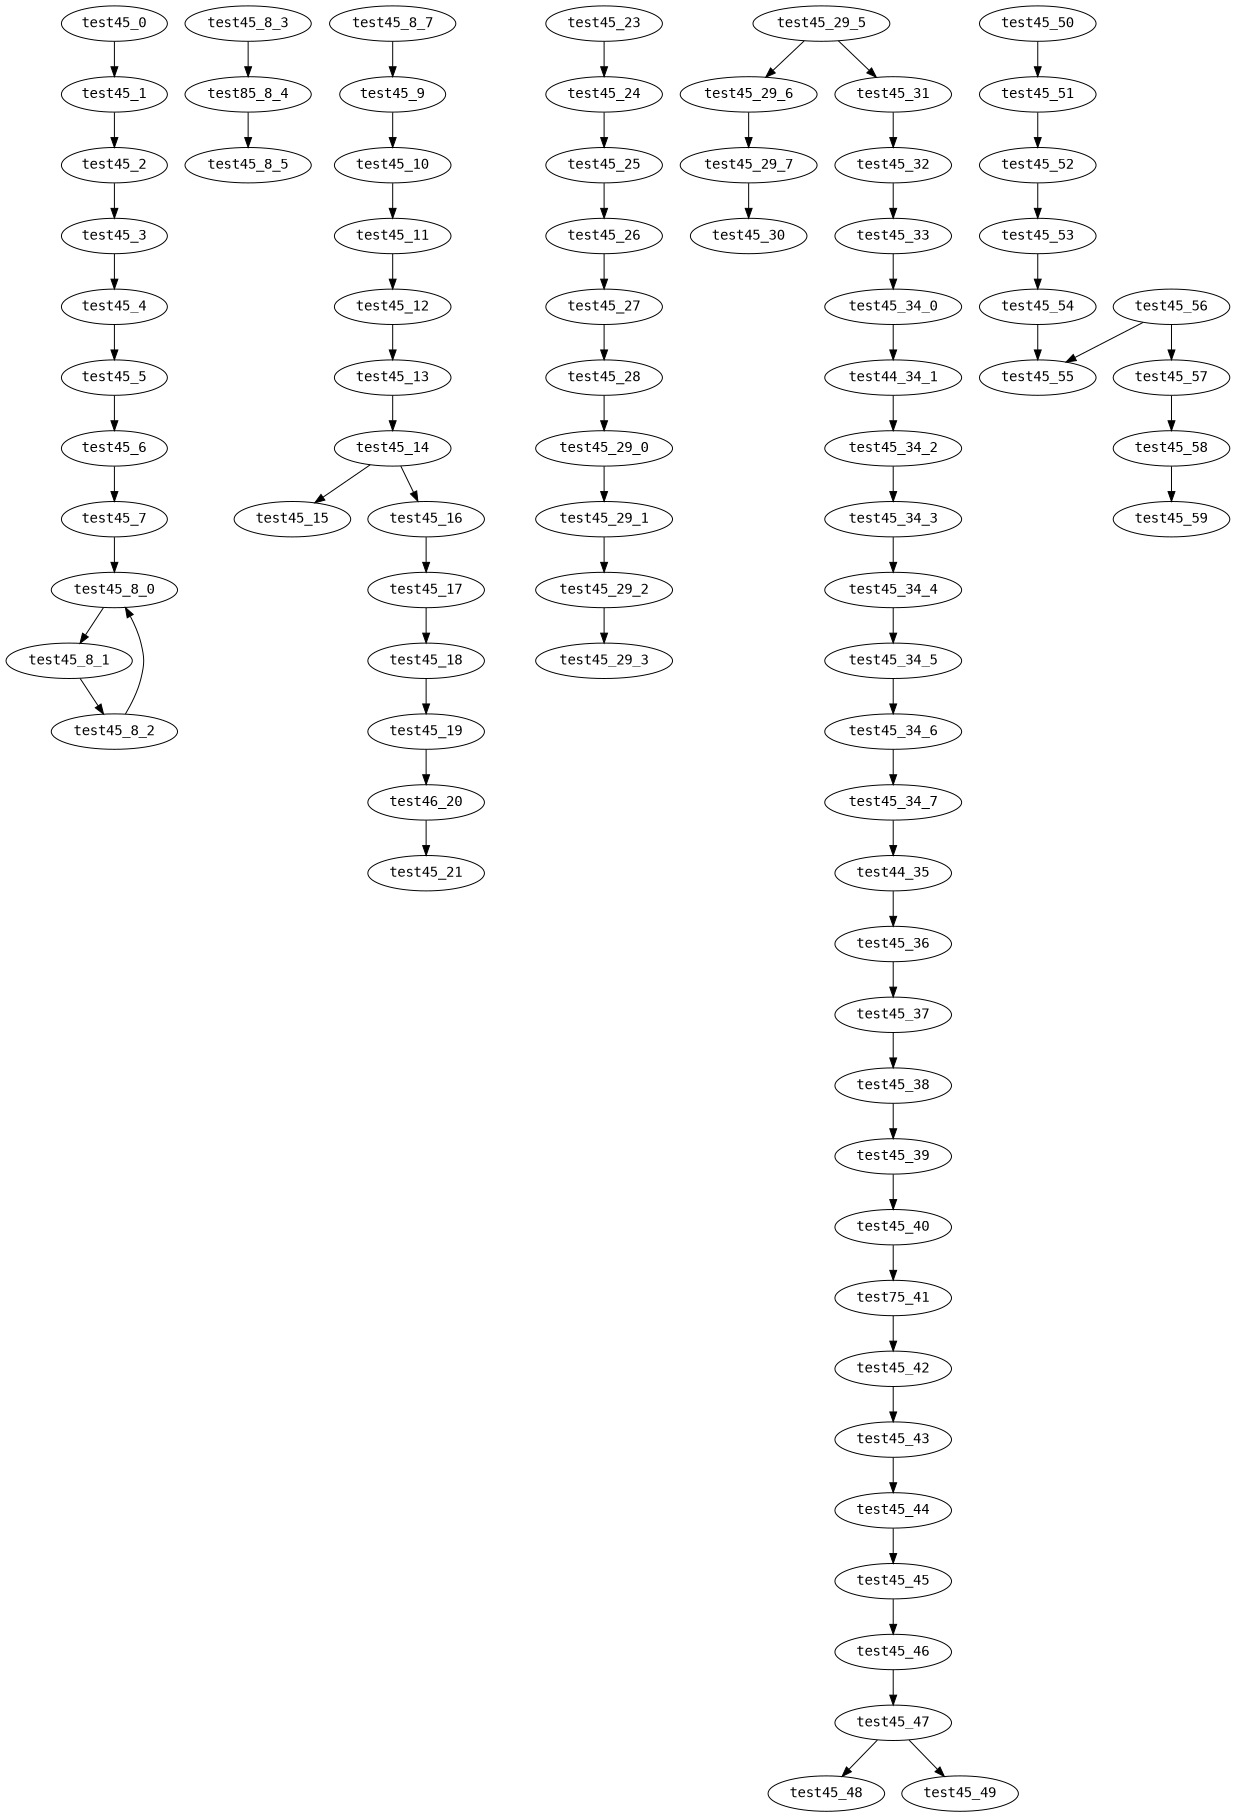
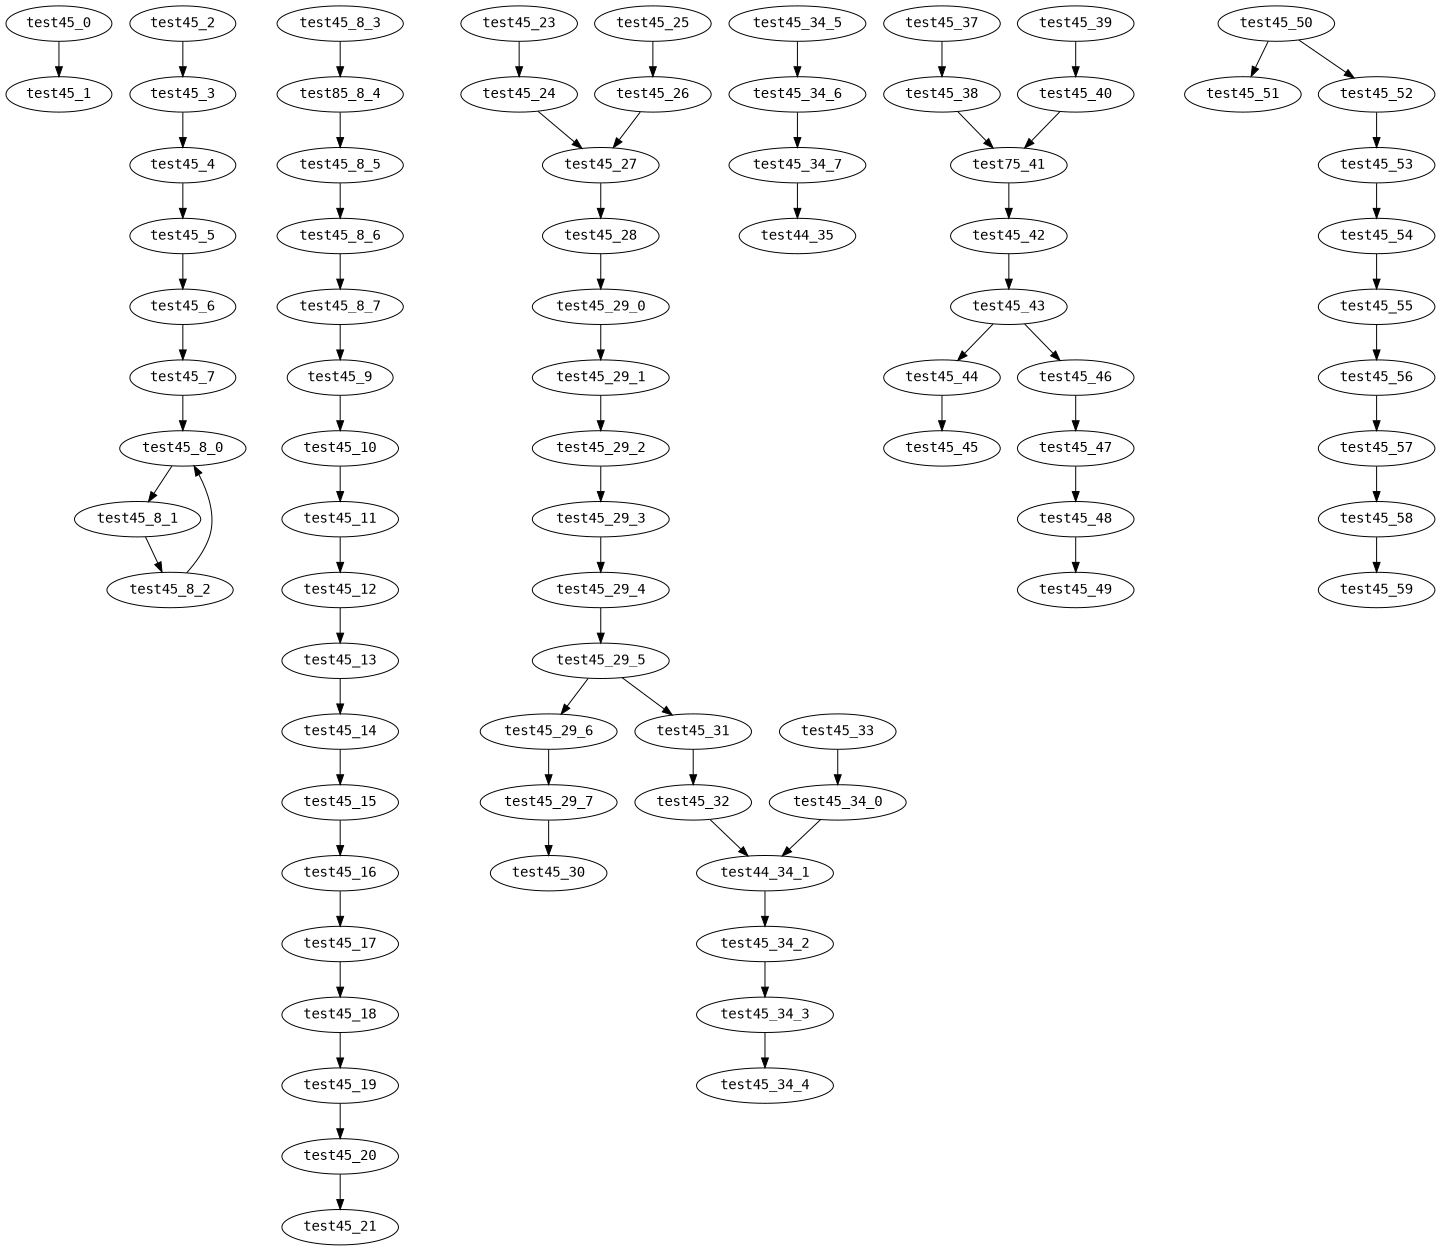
(114, 125) -> none
(604, 125) -> (556, 127)
(1038, 125) -> (1322, 56)
(893, 196) -> (725, 834)
none -> (340, 236)
(1109, 340) -> (1377, 337)
(407, 479) -> (340, 833)
none -> (601, 590)
(893, 621) -> none
(426, 802) -> (340, 1156)
(893, 944) -> none
(893, 1116) -> (972, 126)
(893, 1612) -> (1039, 339)
(923, 1755) -> (1076, 550)
